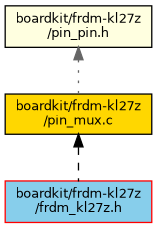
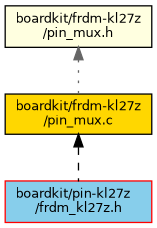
(78, 27) -> (78, 27)
(78, 202) -> (78, 202)
